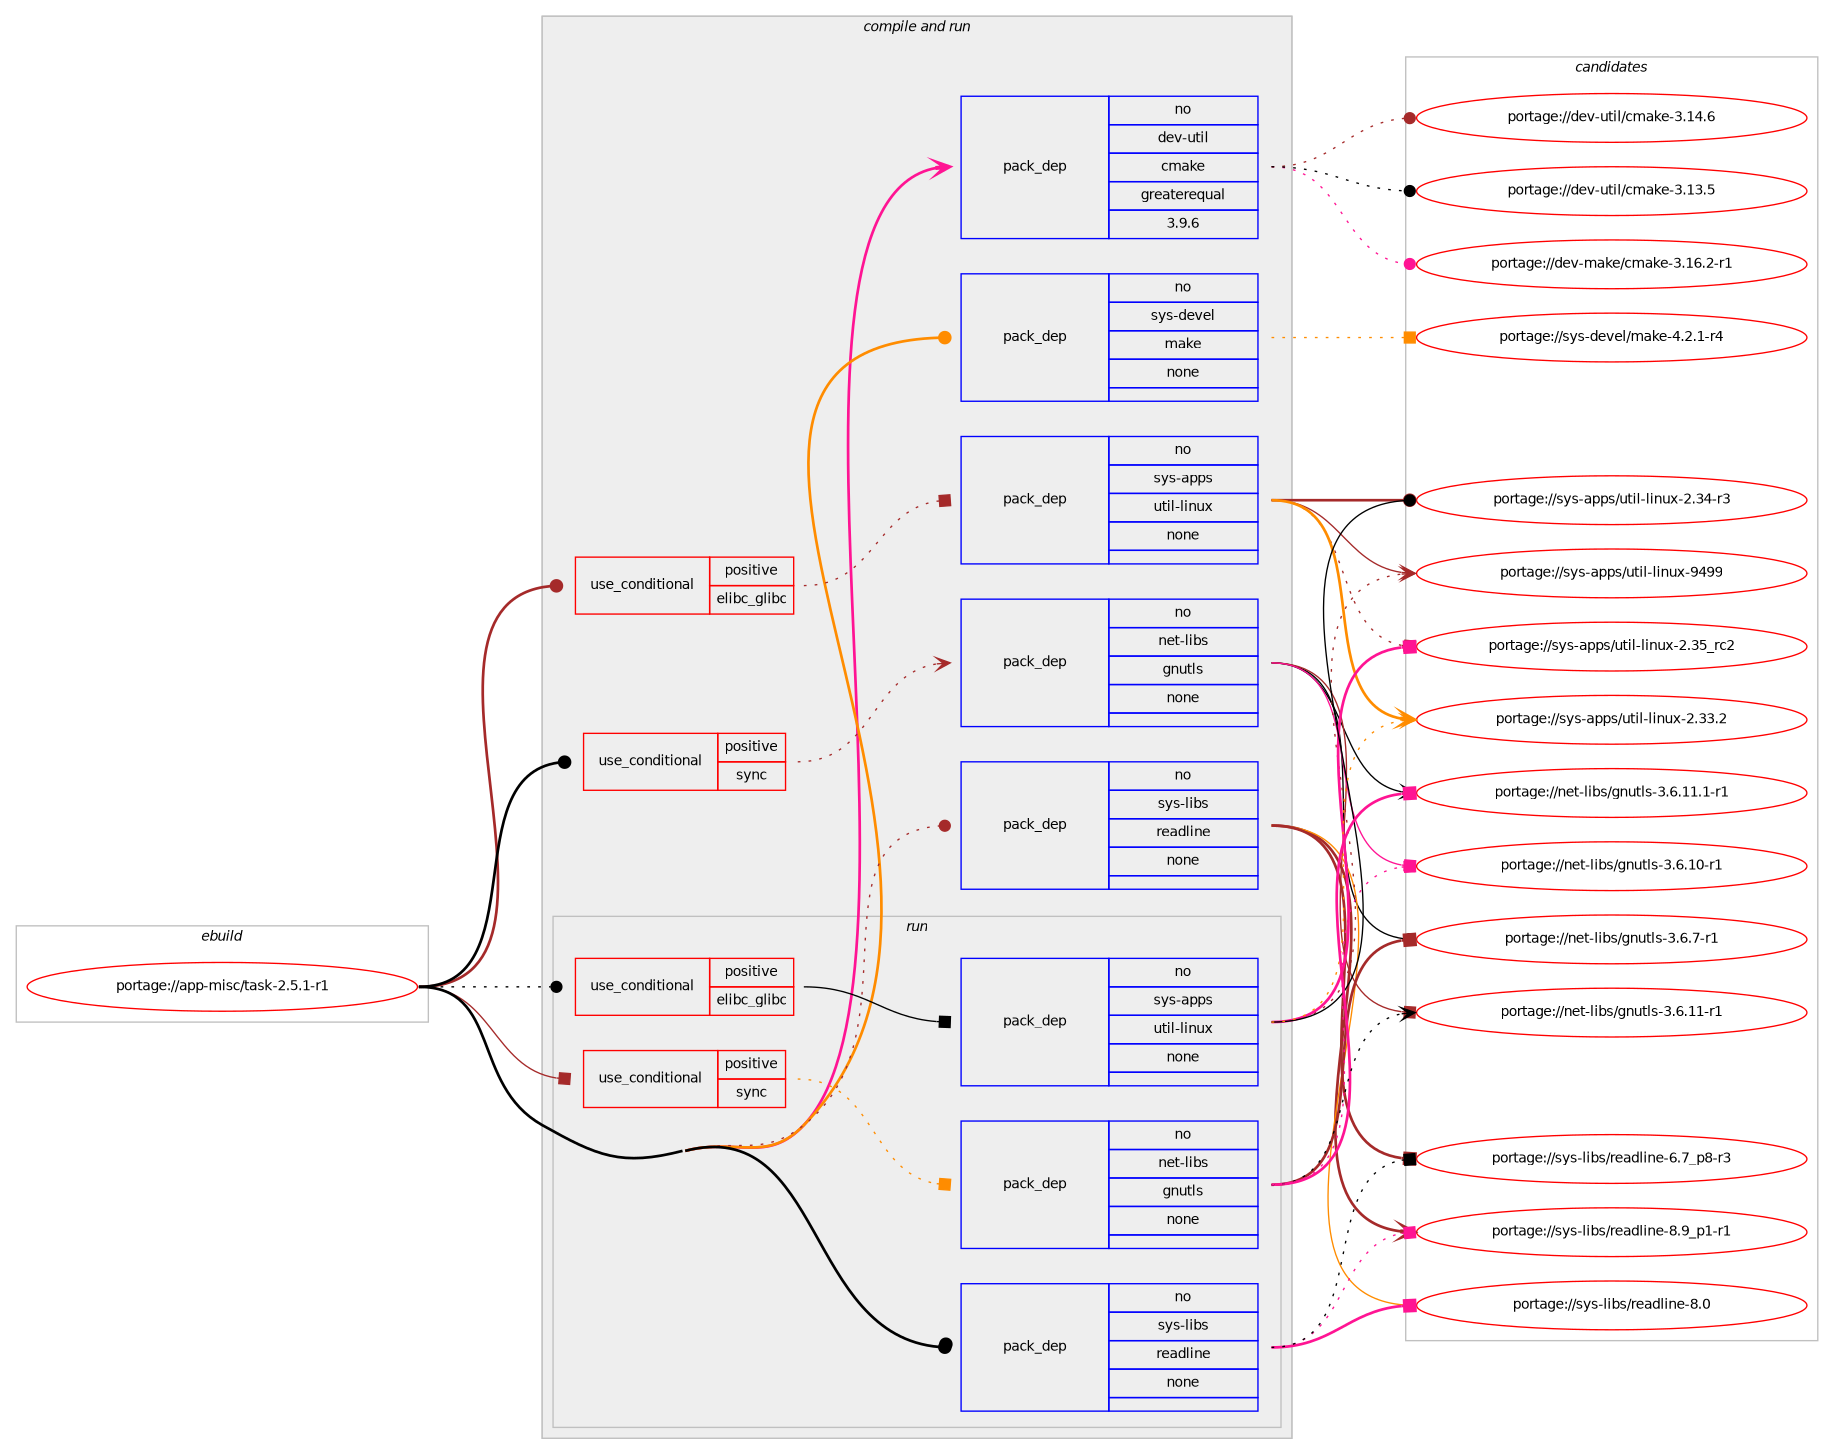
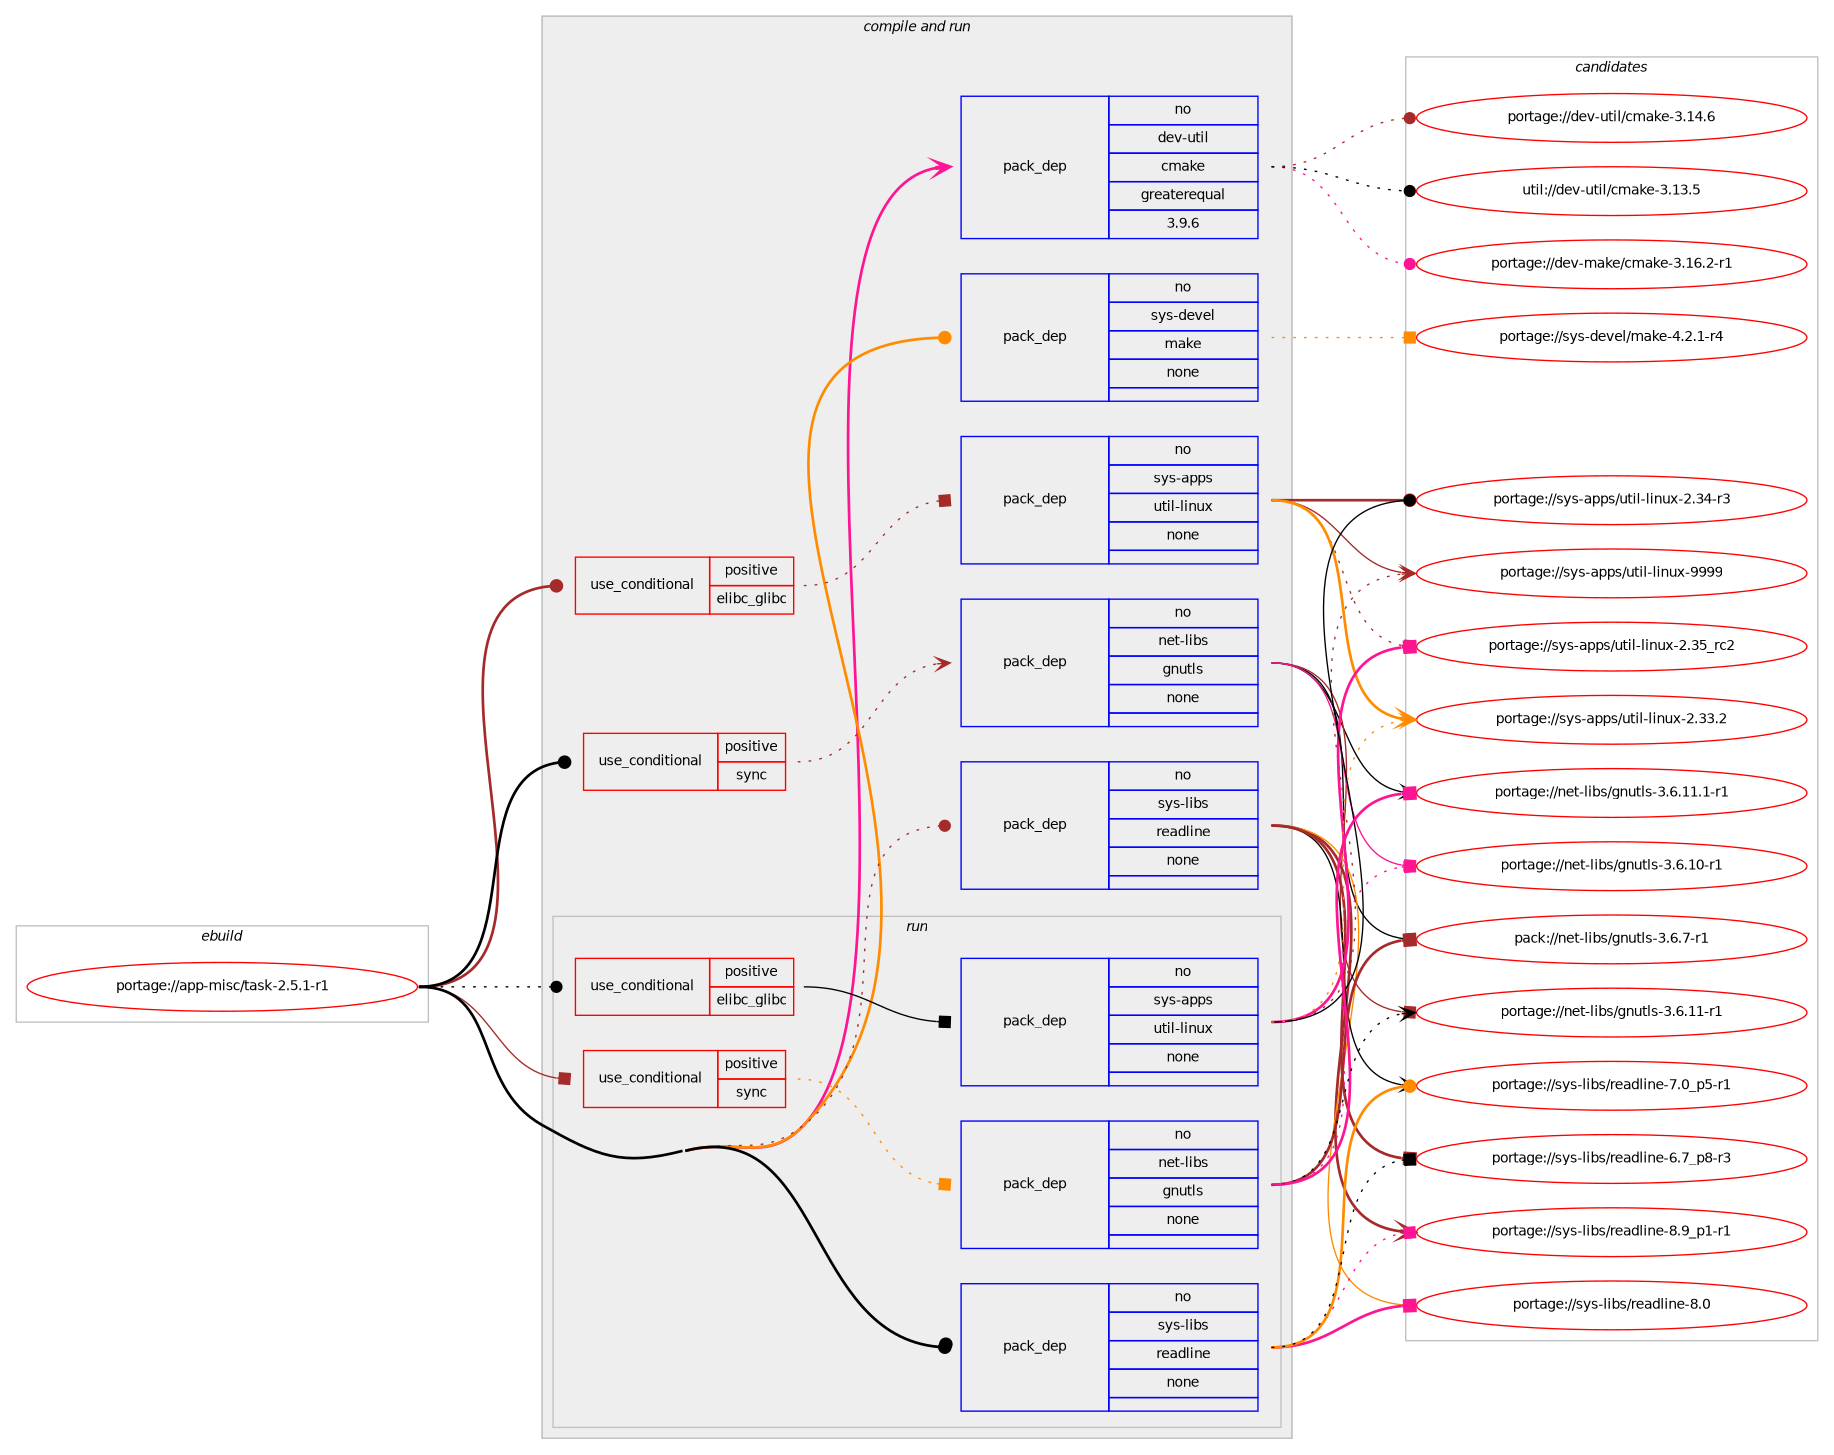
(1612, 191) -> (1612, 191)
(1612, 573) -> (1612, 573)
(1612, 939) -> (1612, 939)
none -> (1612, 1086)
